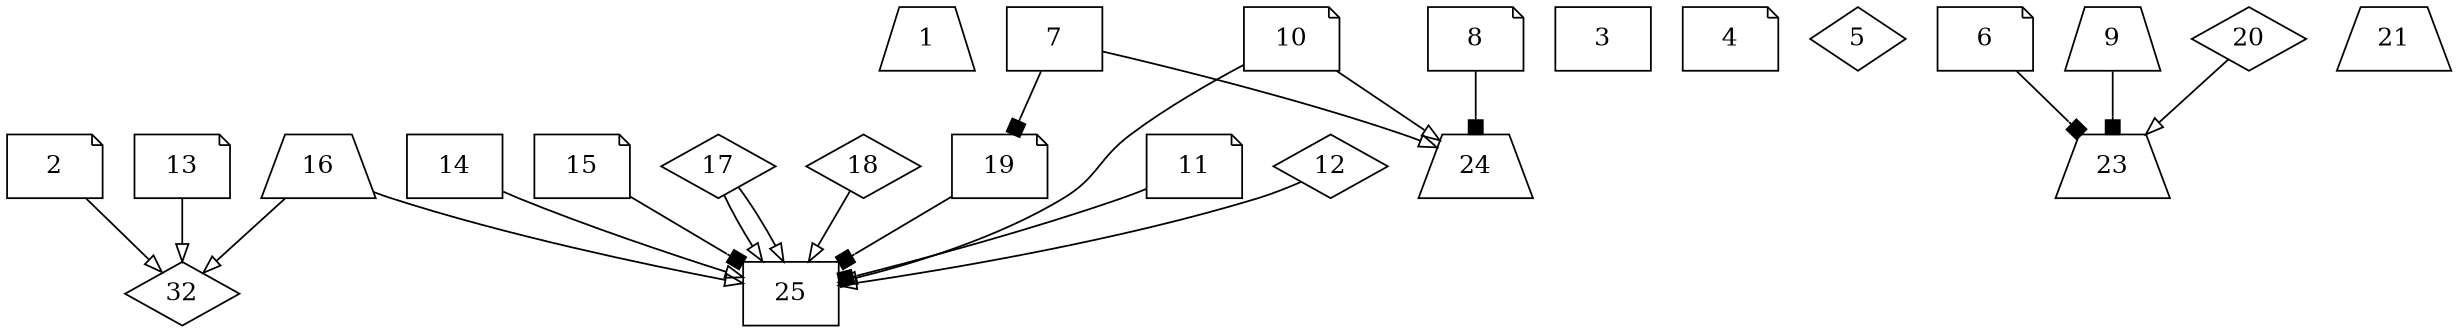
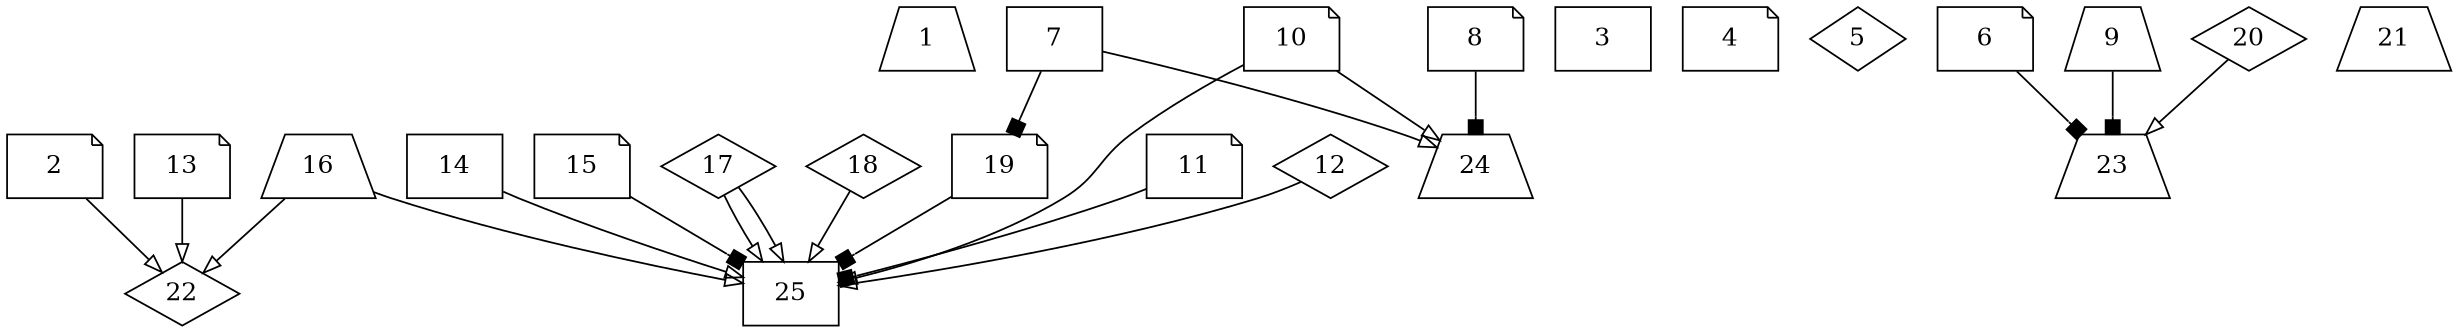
(182, 294) -> (182, 294)
